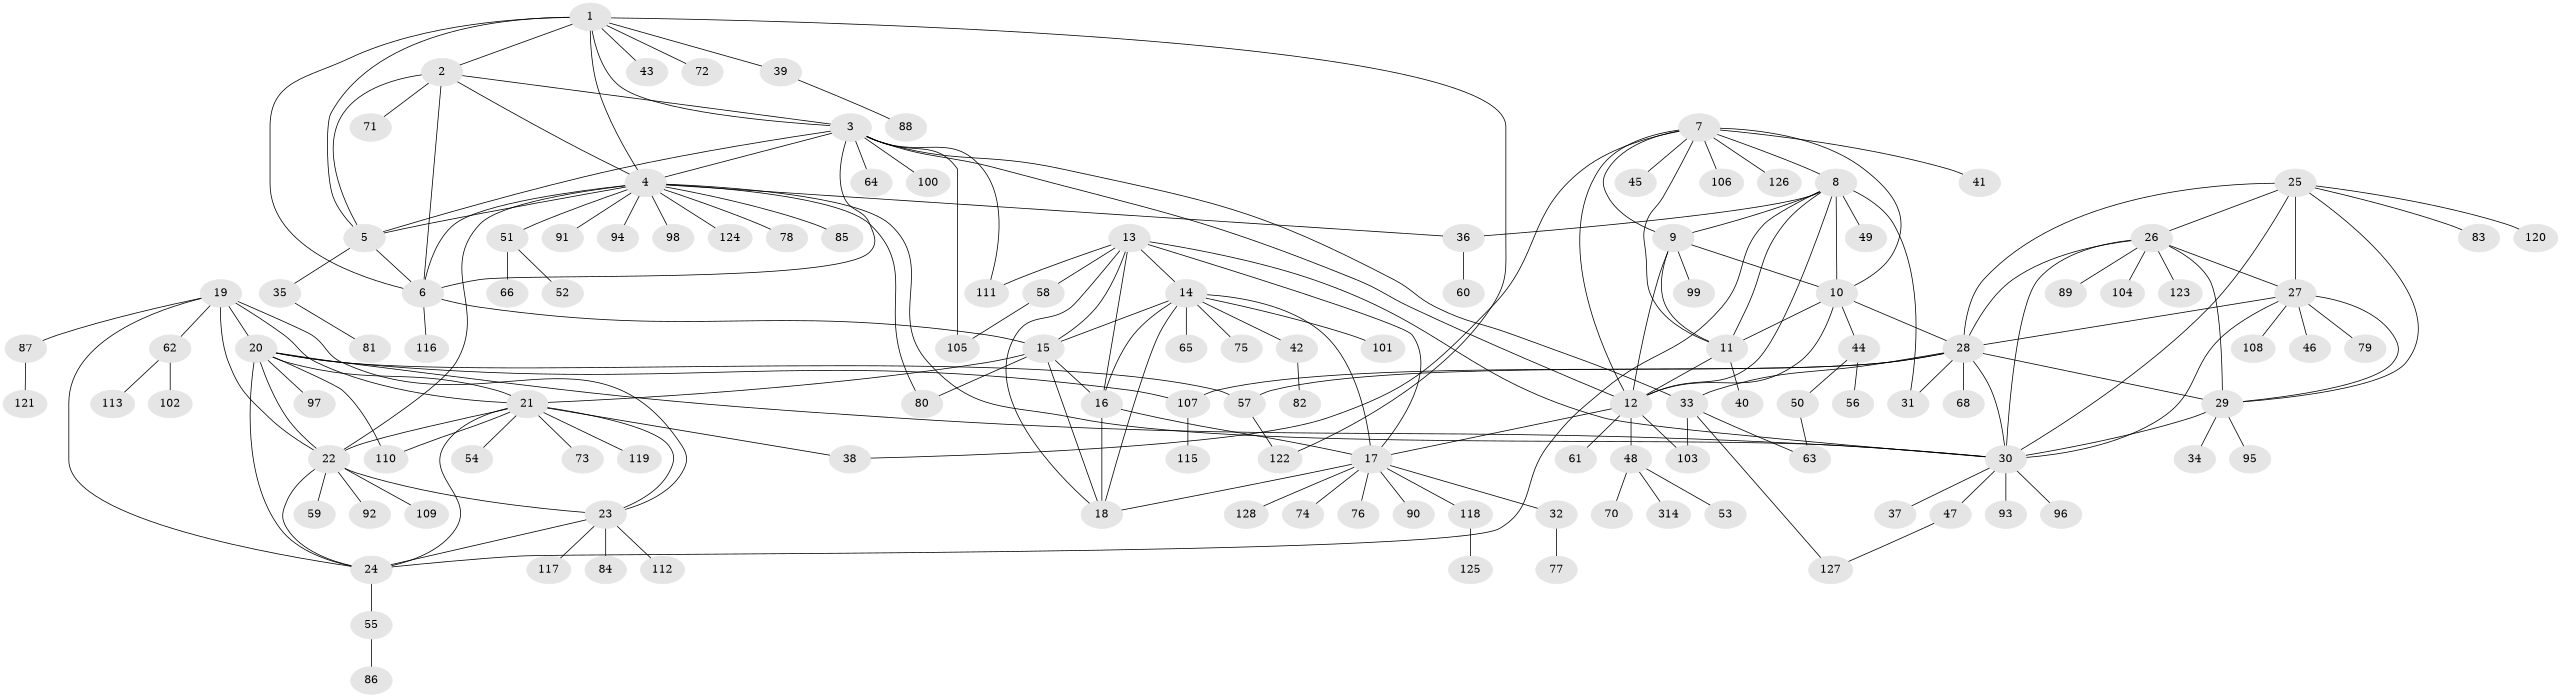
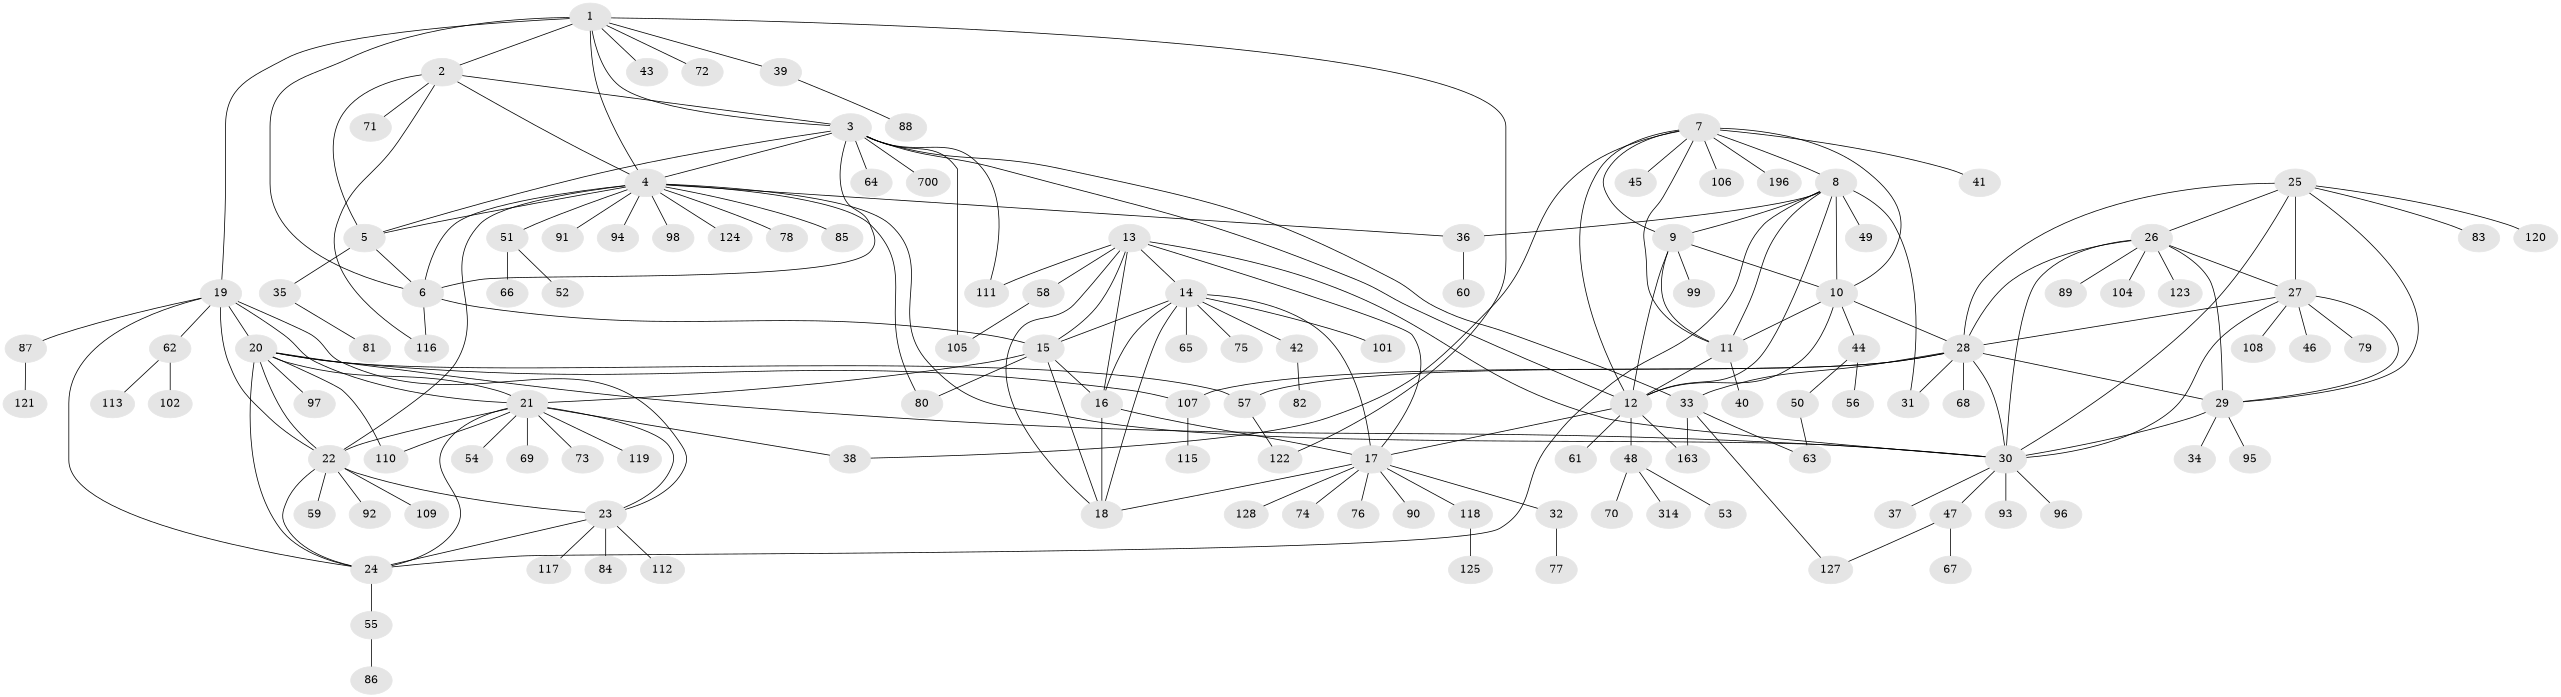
(382, 61) -> (303, 52)
(432, 183) -> (341, 213)
(928, 183) -> (928, 183)
(1779, 183) -> (1779, 183)
none -> (527, 459)
(1688, 459) -> (1688, 459)
none -> (1951, 570)
